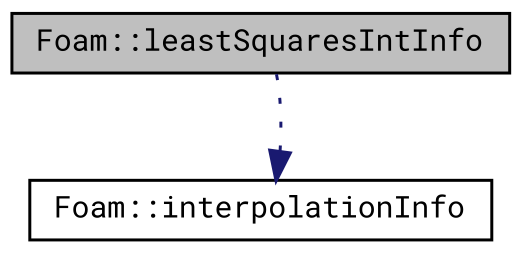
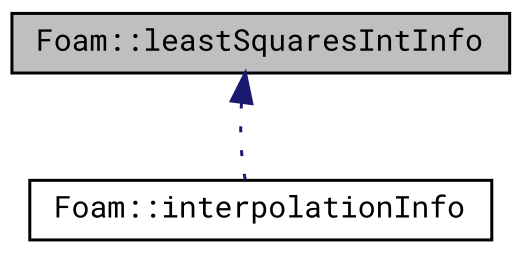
(281, 112) -> (241, 142)
